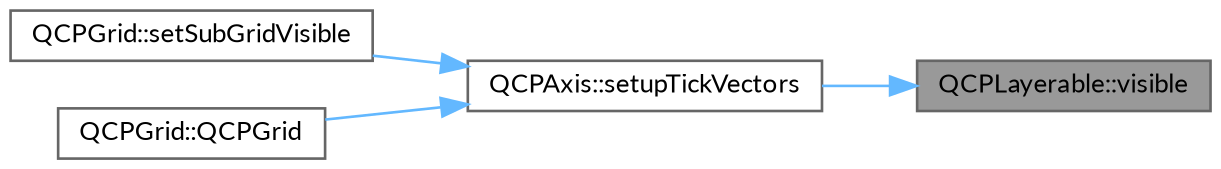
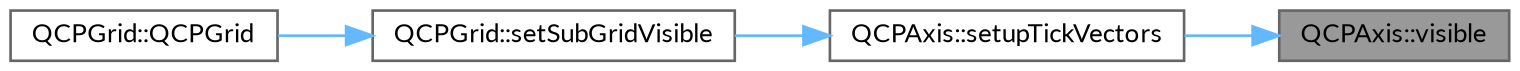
(1064, 86) -> (1394, 36)
(383, 113) -> (312, 36)
